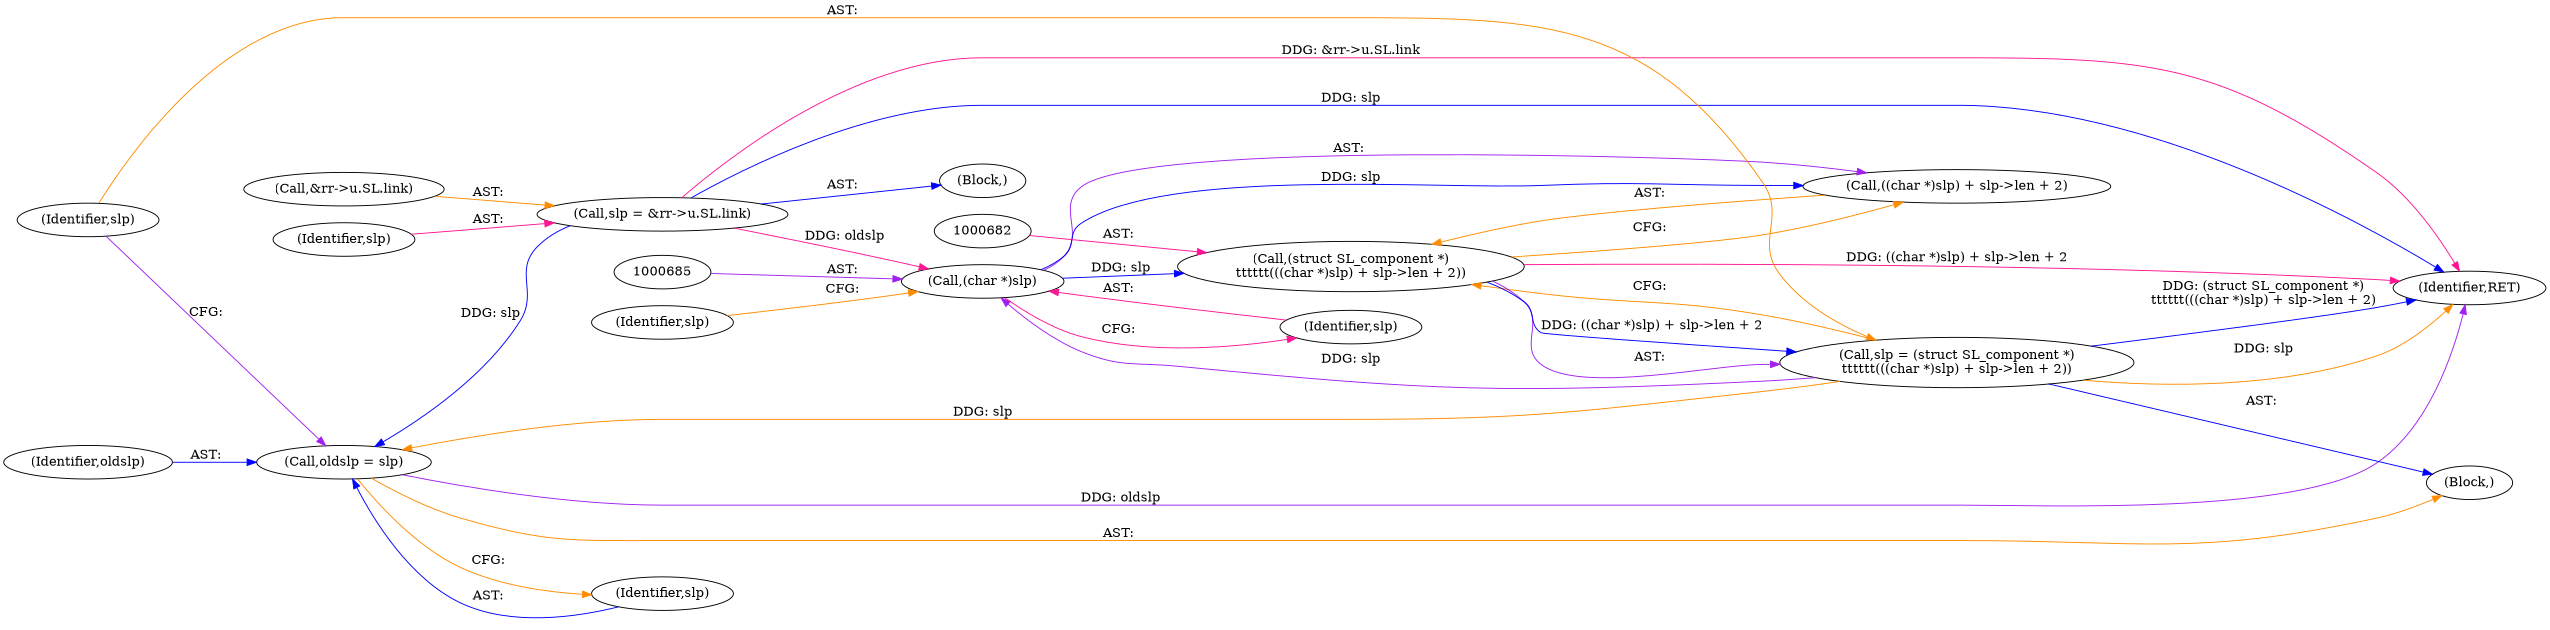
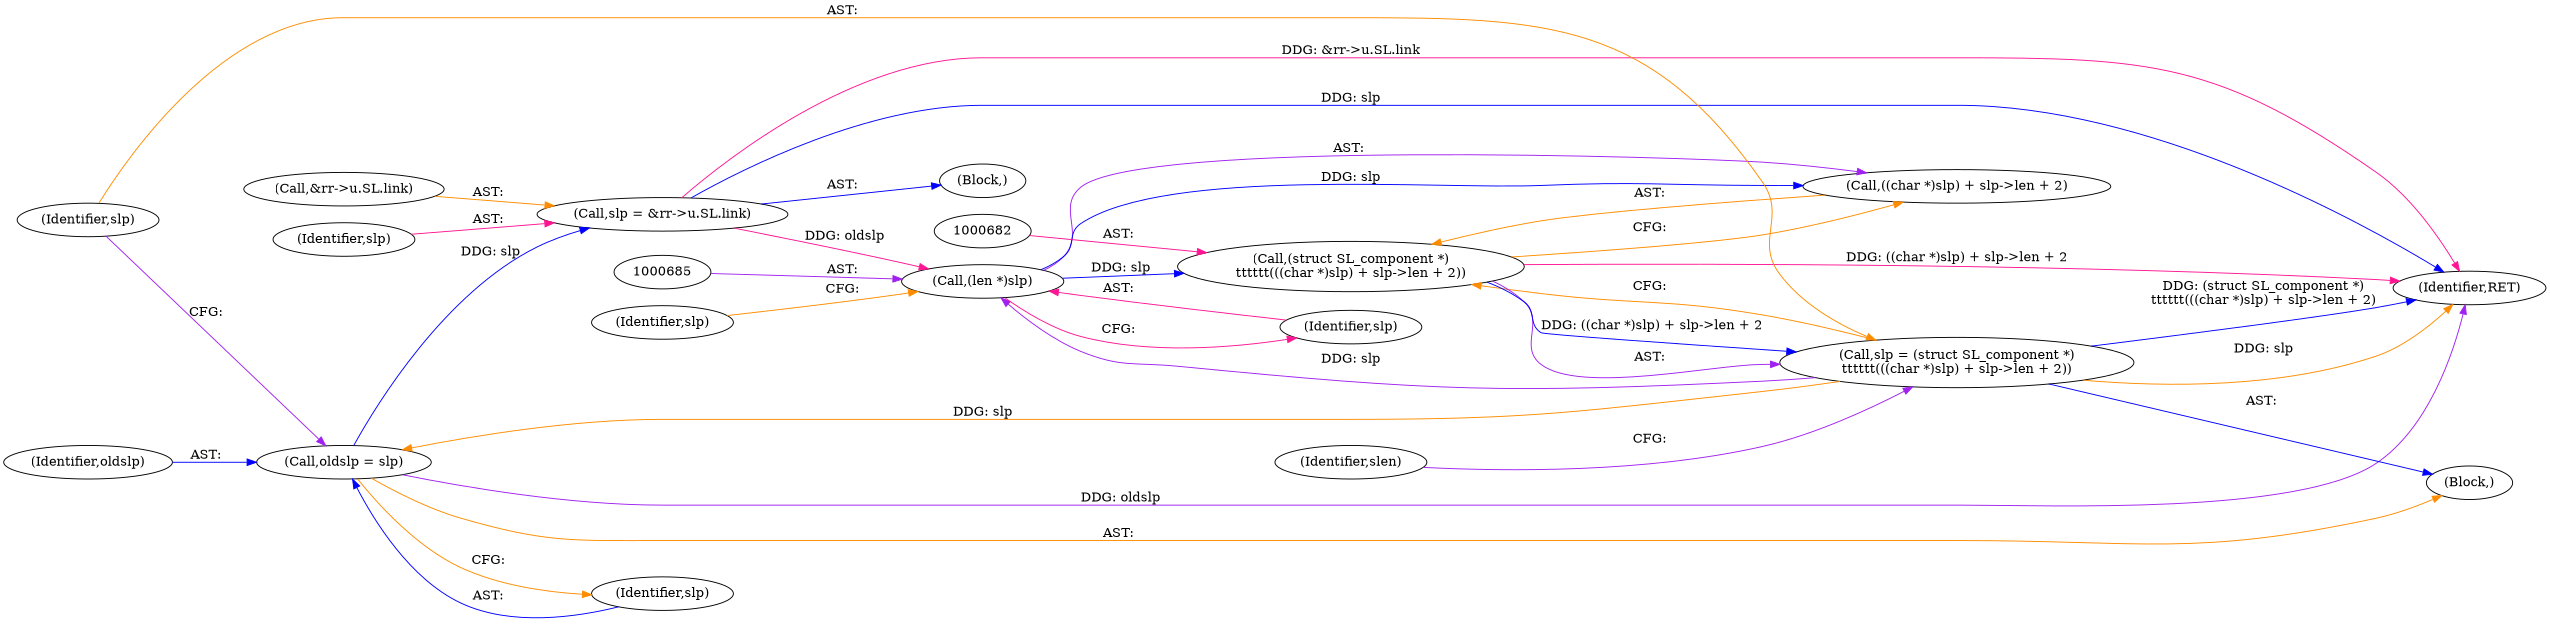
(983, 281) -> (983, 281)
(500, 348) -> (447, 316)
none -> (1351, 462)
